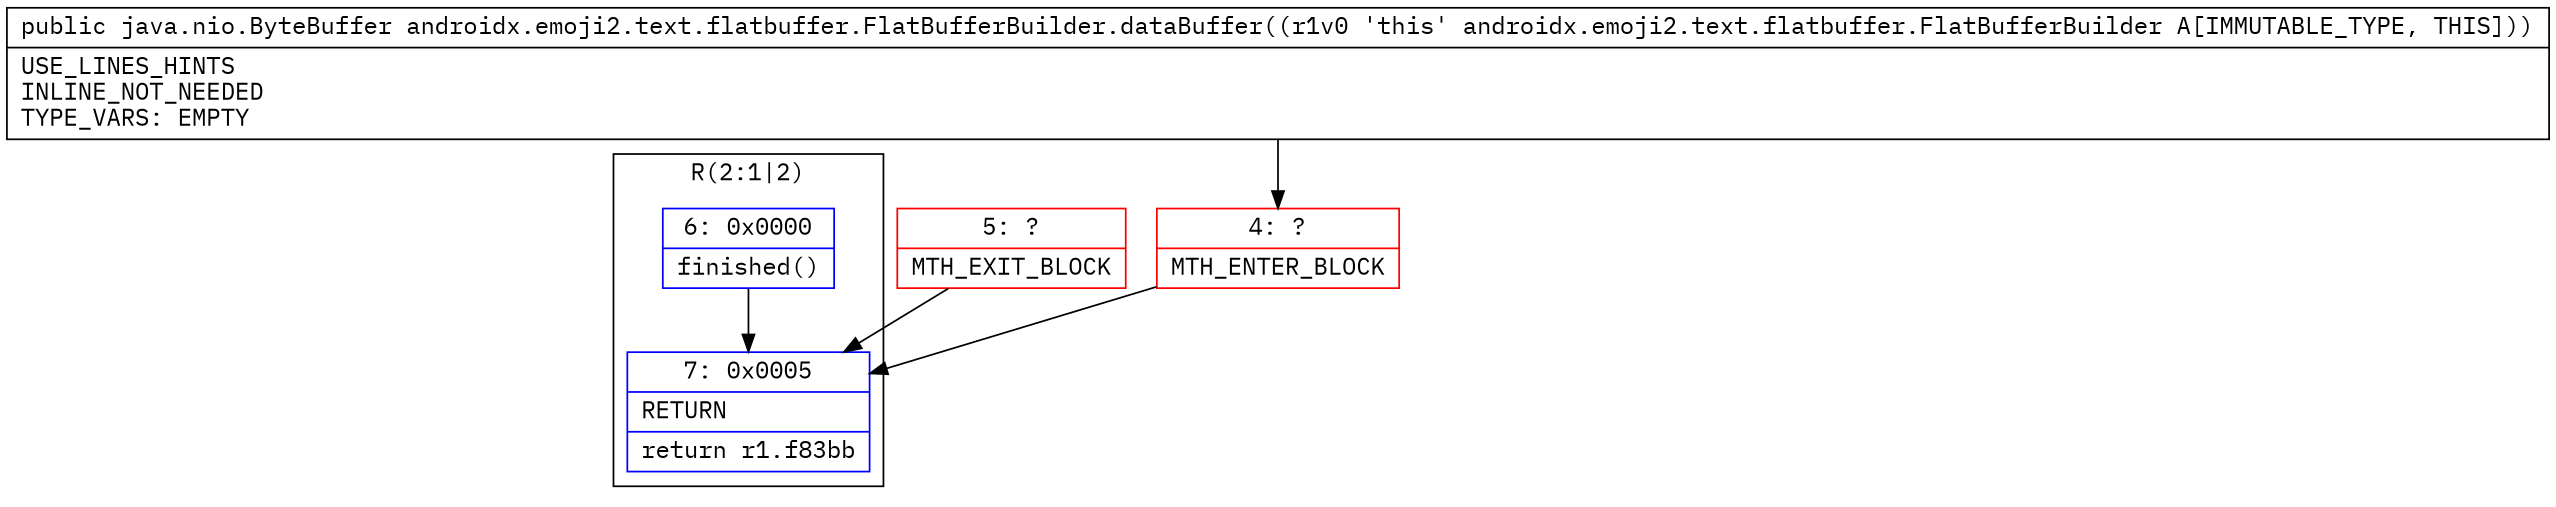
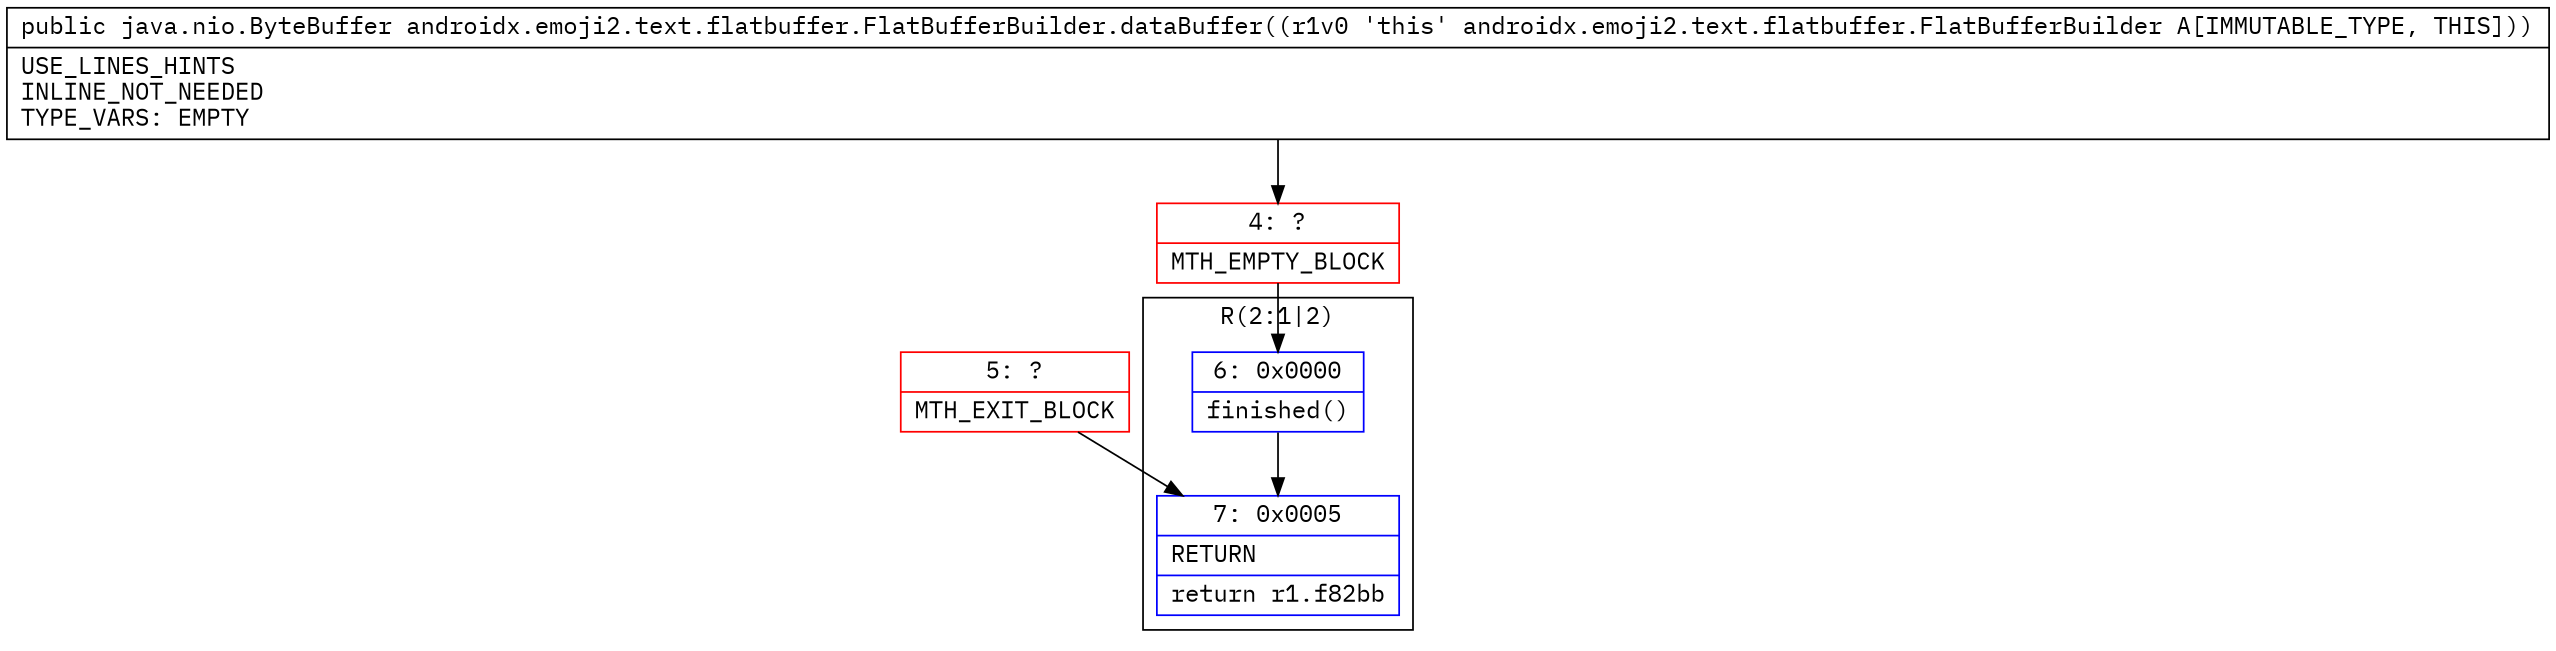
(1278, 267) -> (1278, 262)
(1022, 328) -> (1278, 309)
(748, 451) -> (1278, 594)
